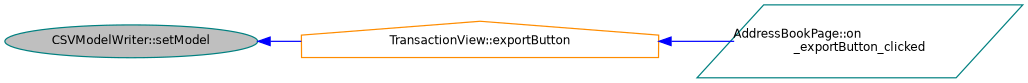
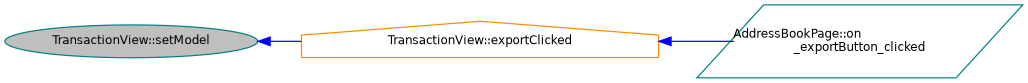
(131, 41) -> (131, 41)
(480, 41) -> (480, 41)
